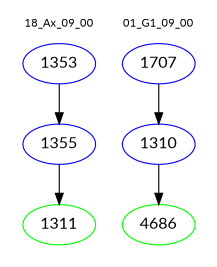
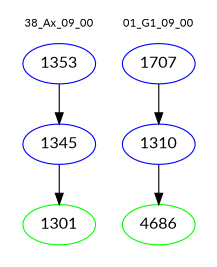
(59, 24) -> (59, 24)
(59, 144) -> (59, 144)
(59, 225) -> (59, 225)
